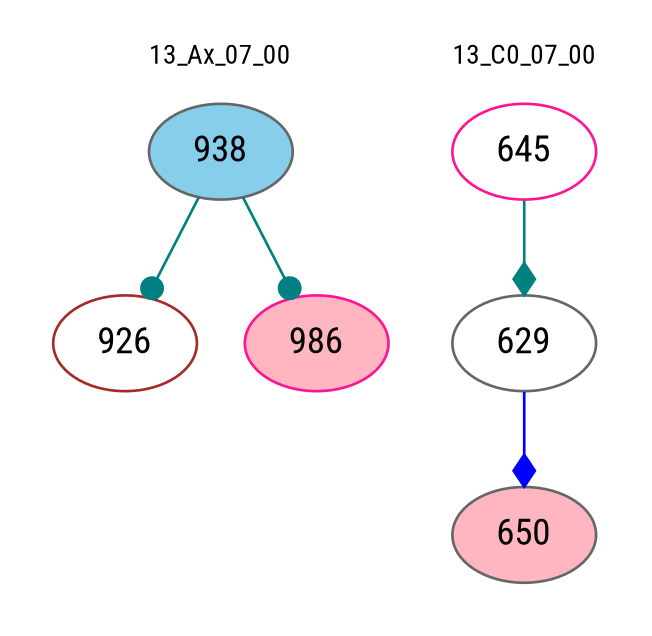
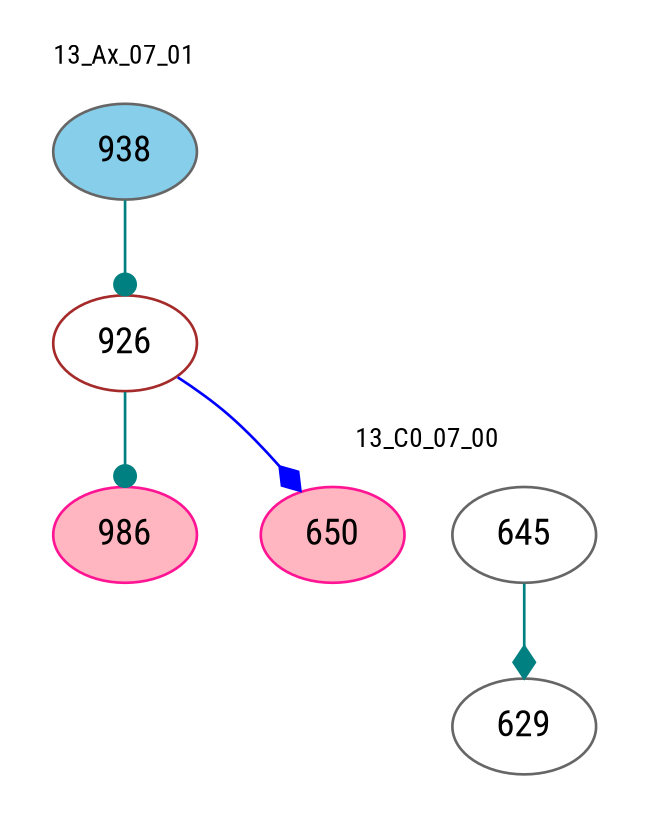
(221, 57) -> (125, 57)
(524, 152) -> (524, 535)
(264, 238) -> (125, 429)
(524, 423) -> (256, 441)
(524, 535) -> (333, 535)
